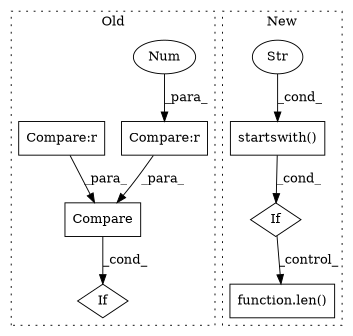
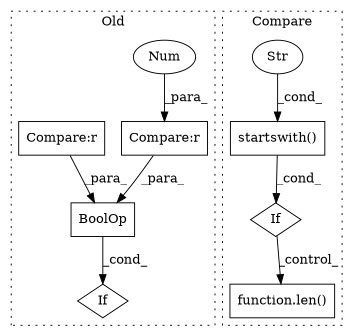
(282, 22) -> (282, 22)
(103, 220) -> (103, 220)
